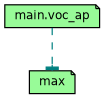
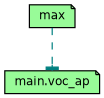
(52, 46) -> (52, 46)
